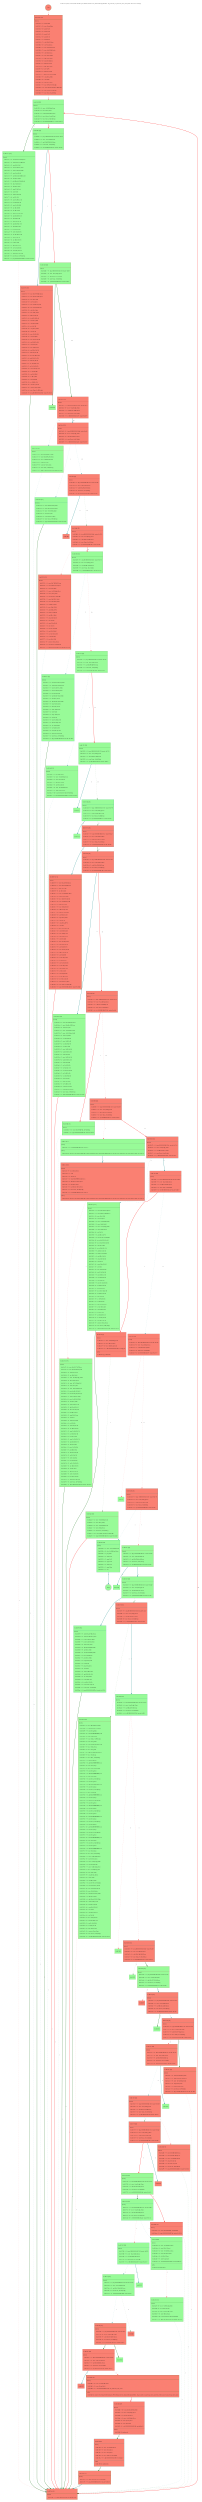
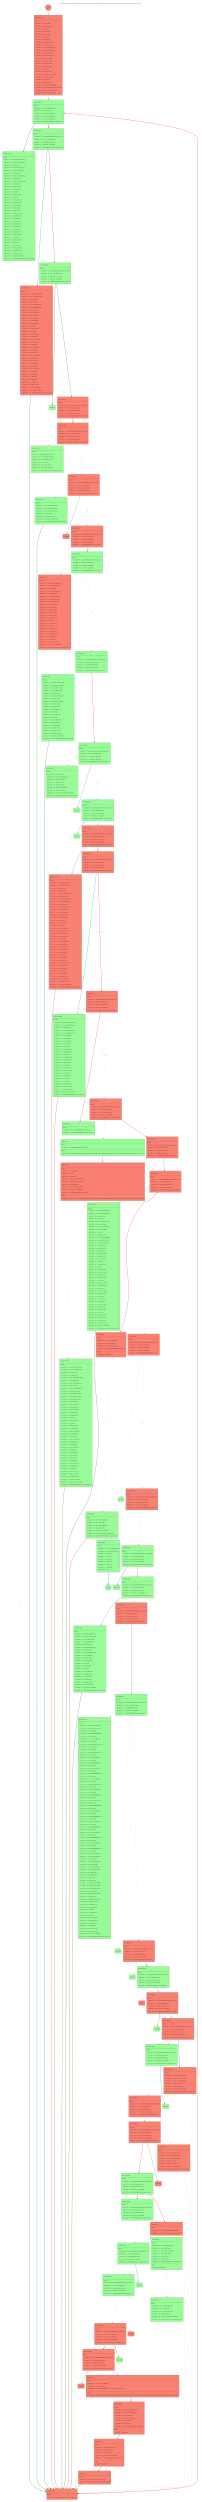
(162, 2055) -> (162, 2055)
